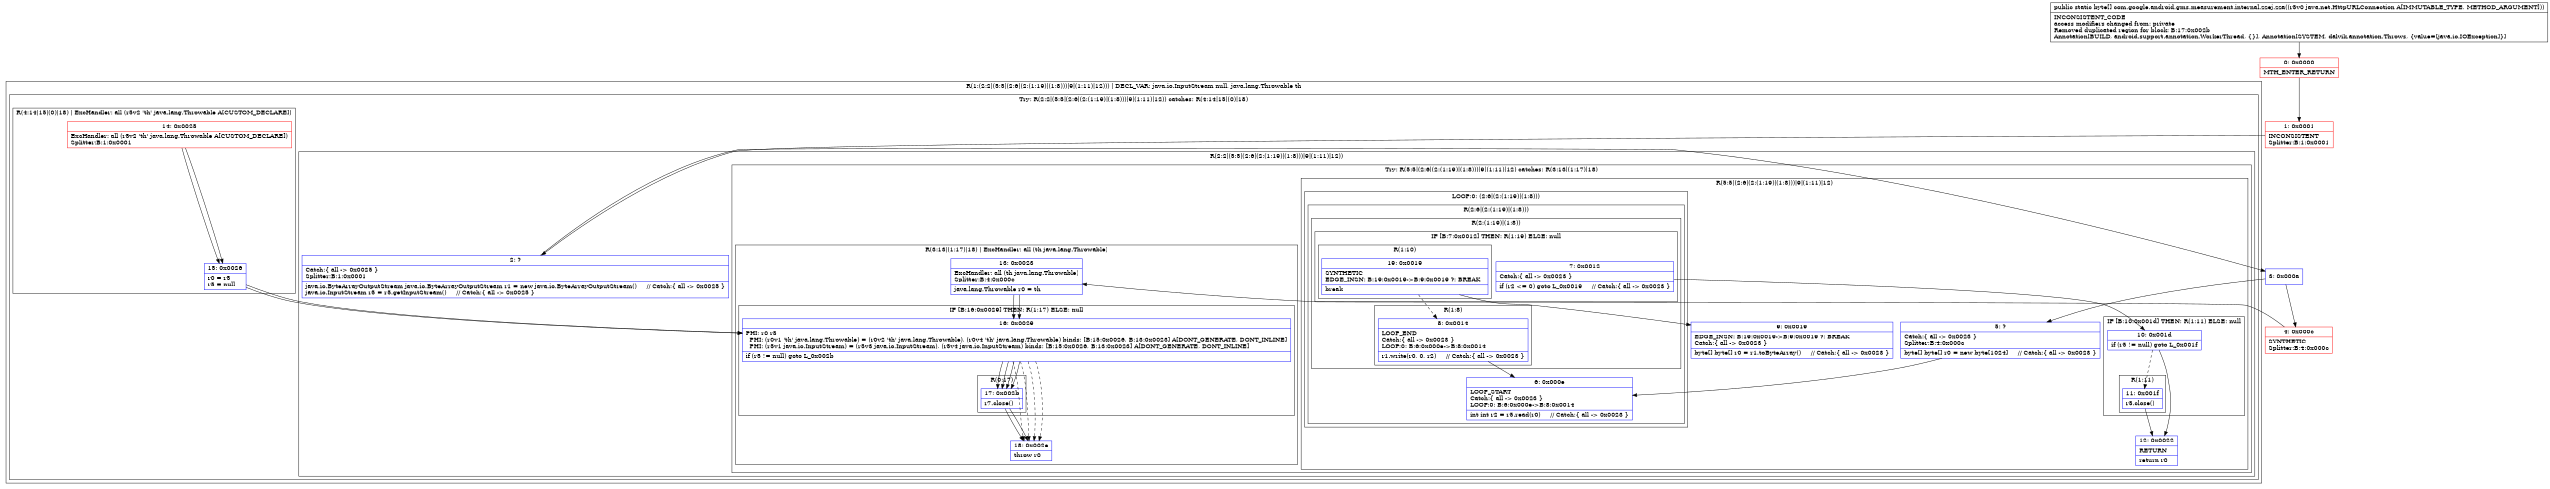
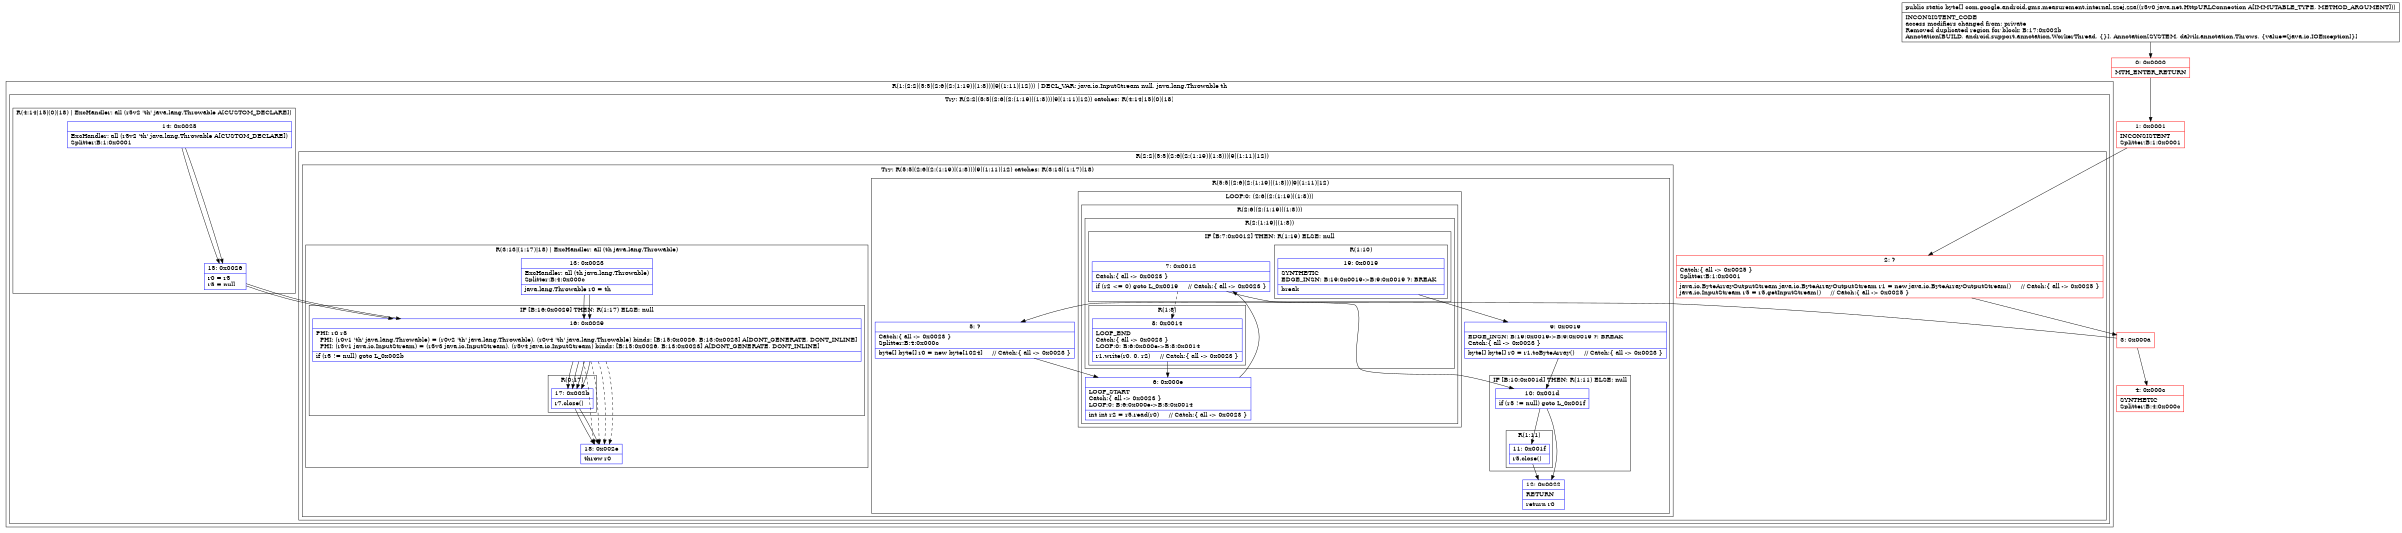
(180, 135) -> (180, 135)
(515, 277) -> (1890, 277)
(2284, 277) -> (2136, 340)
(1718, 302) -> none
(1429, 308) -> (1176, 299)
none -> (1259, 335)
(2149, 367) -> (1536, 424)
none -> (1553, 372)
